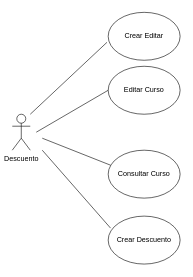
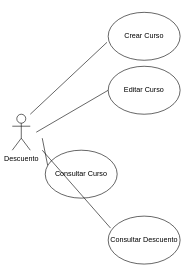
(144, 36) -> (144, 36)
(144, 174) -> (81, 174)
(144, 240) -> (144, 240)
